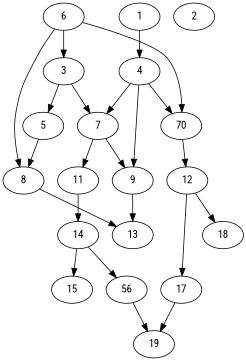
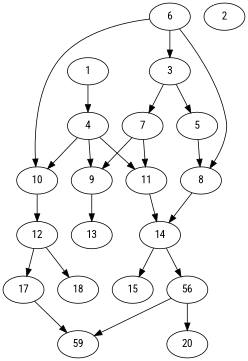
(121, 96) -> (114, 150)
(181, 126) -> (37, 180)
(73, 205) -> (183, 205)
(154, 344) -> (78, 344)
none -> (187, 344)
